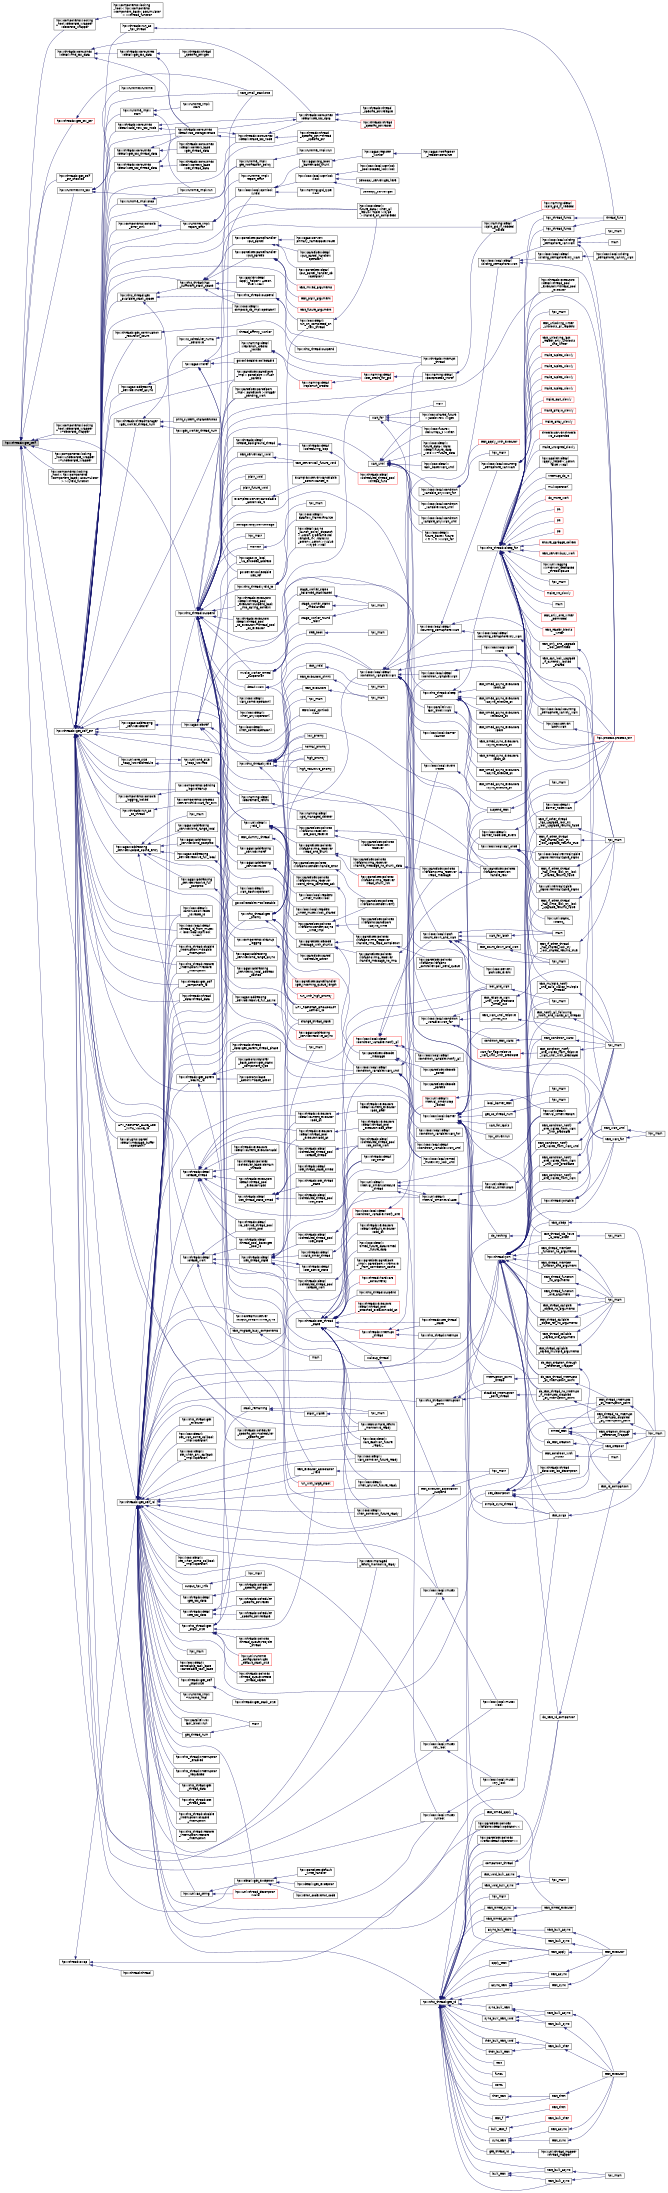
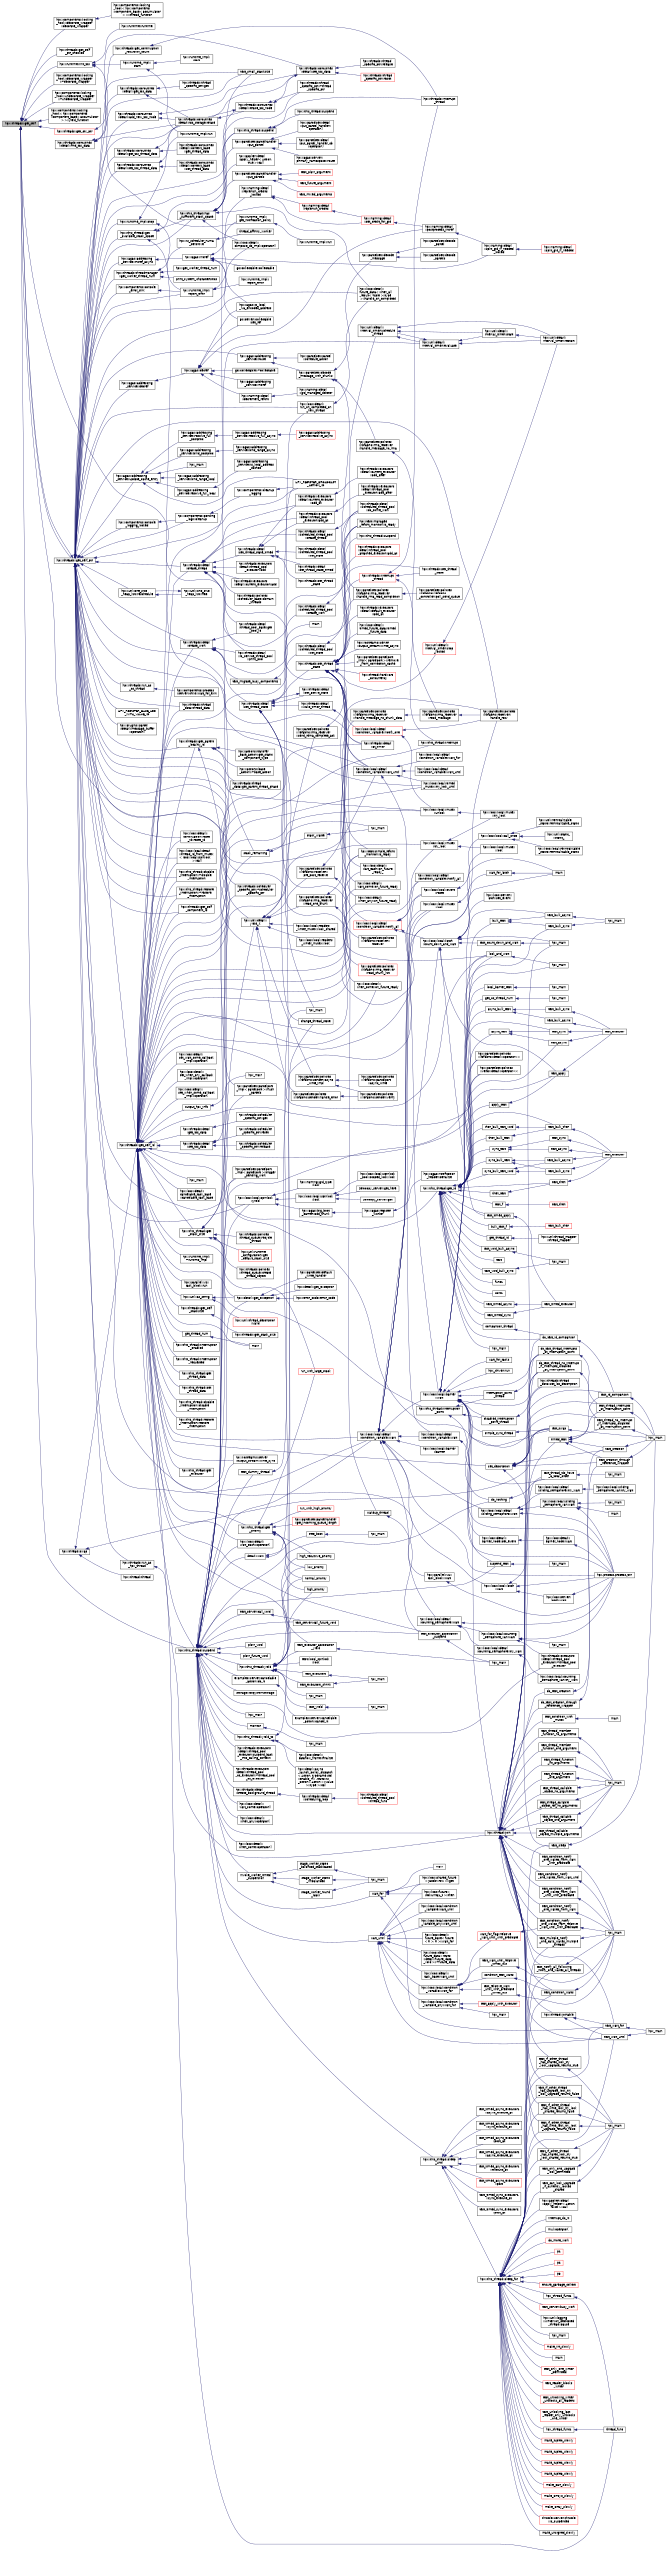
none -> (28, 345)
none -> (378, 645)
(499, 729) -> (499, 2183)
(615, 738) -> (615, 1575)
(164, 966) -> (91, 690)
